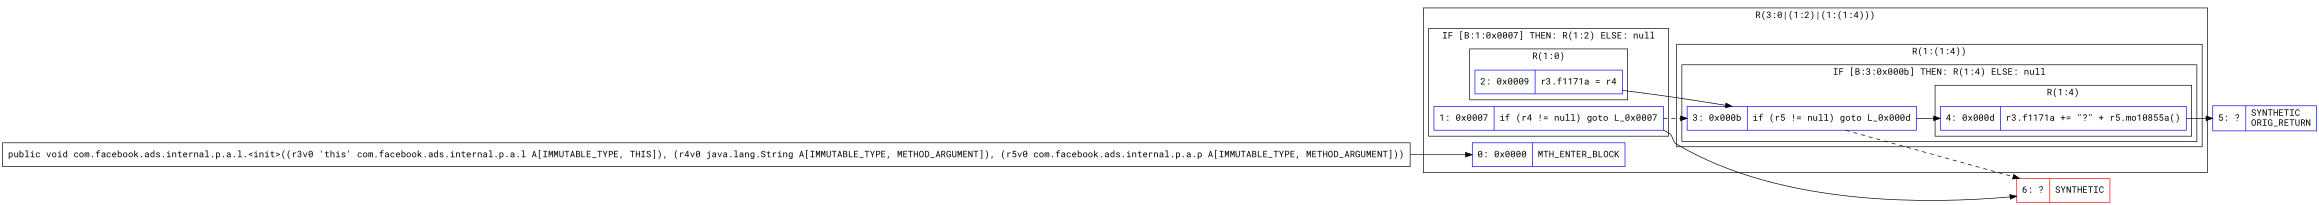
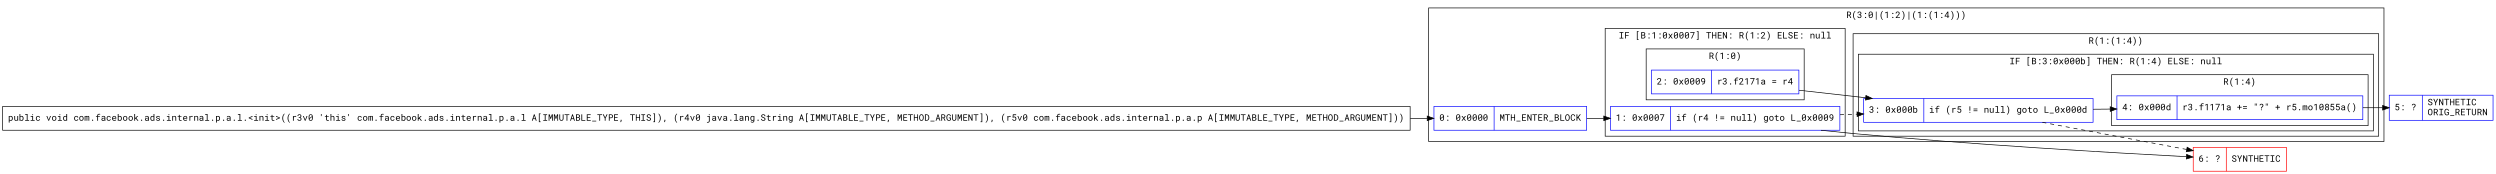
(1579, 82) -> (1755, 82)
(1579, 118) -> (1755, 118)
none -> (1595, 118)
